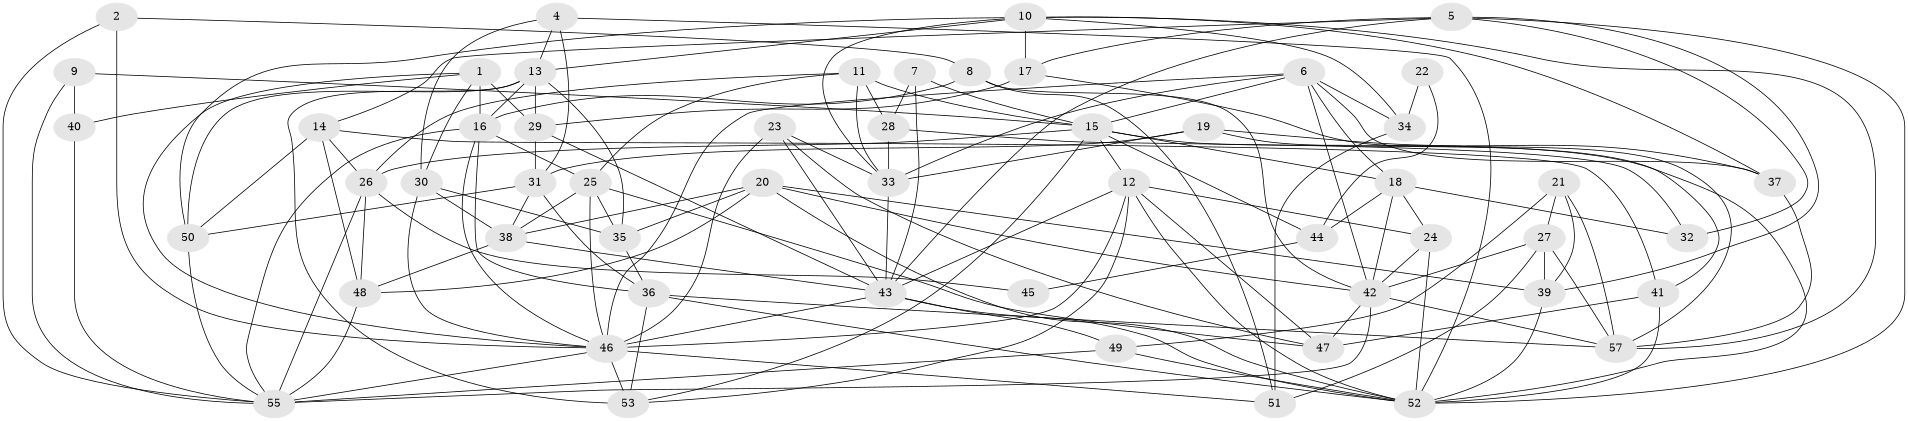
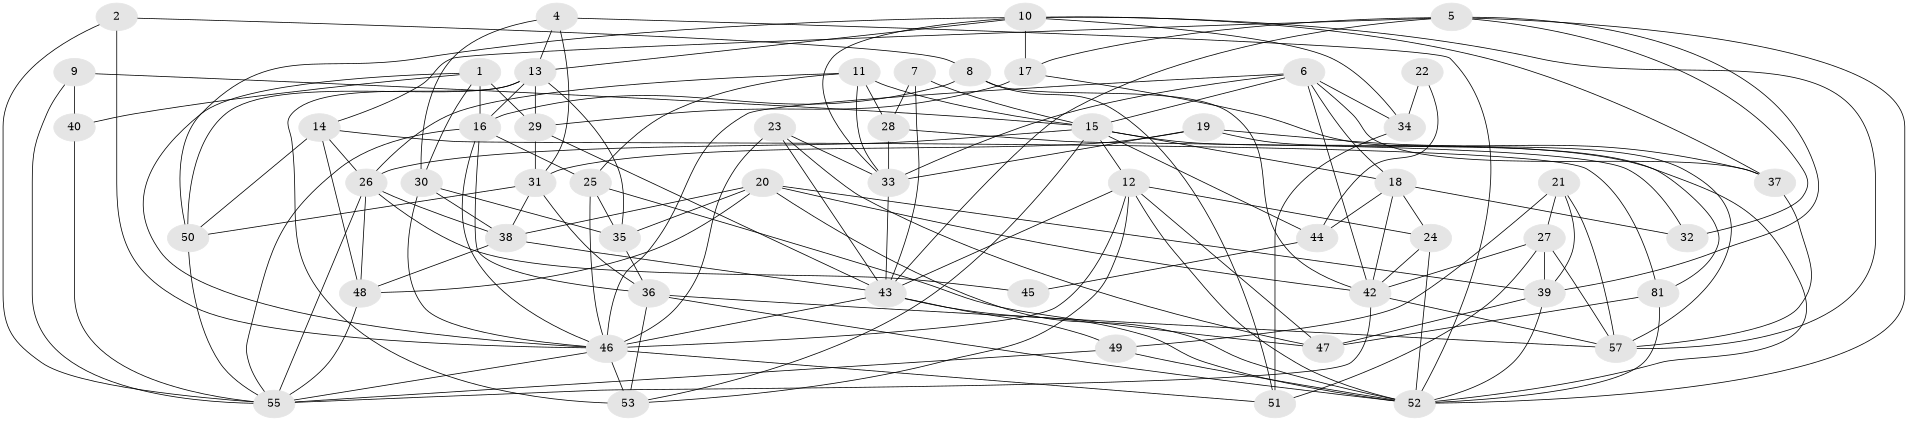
(548, 211) -> (435, 213)
(1658, 293) -> (1658, 293)
(1342, 326) -> (1434, 321)
